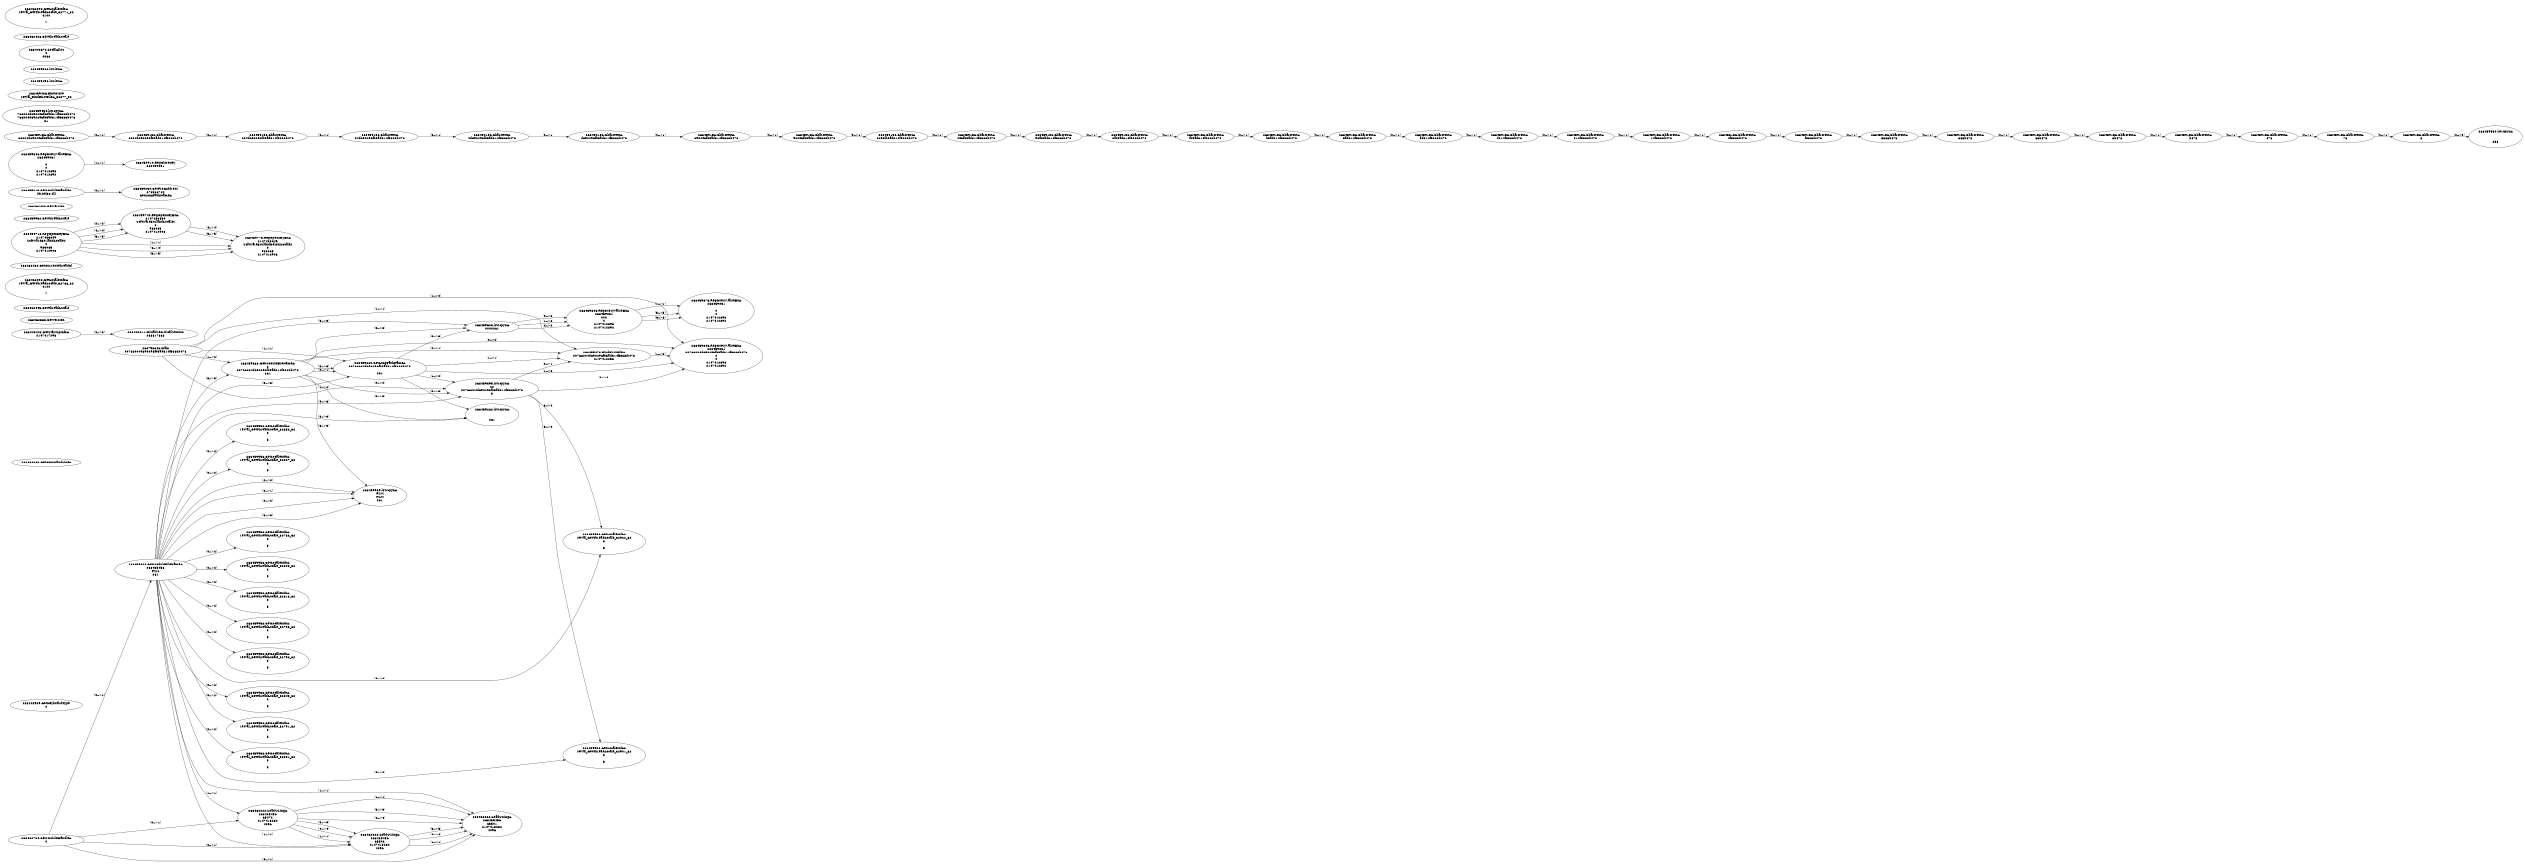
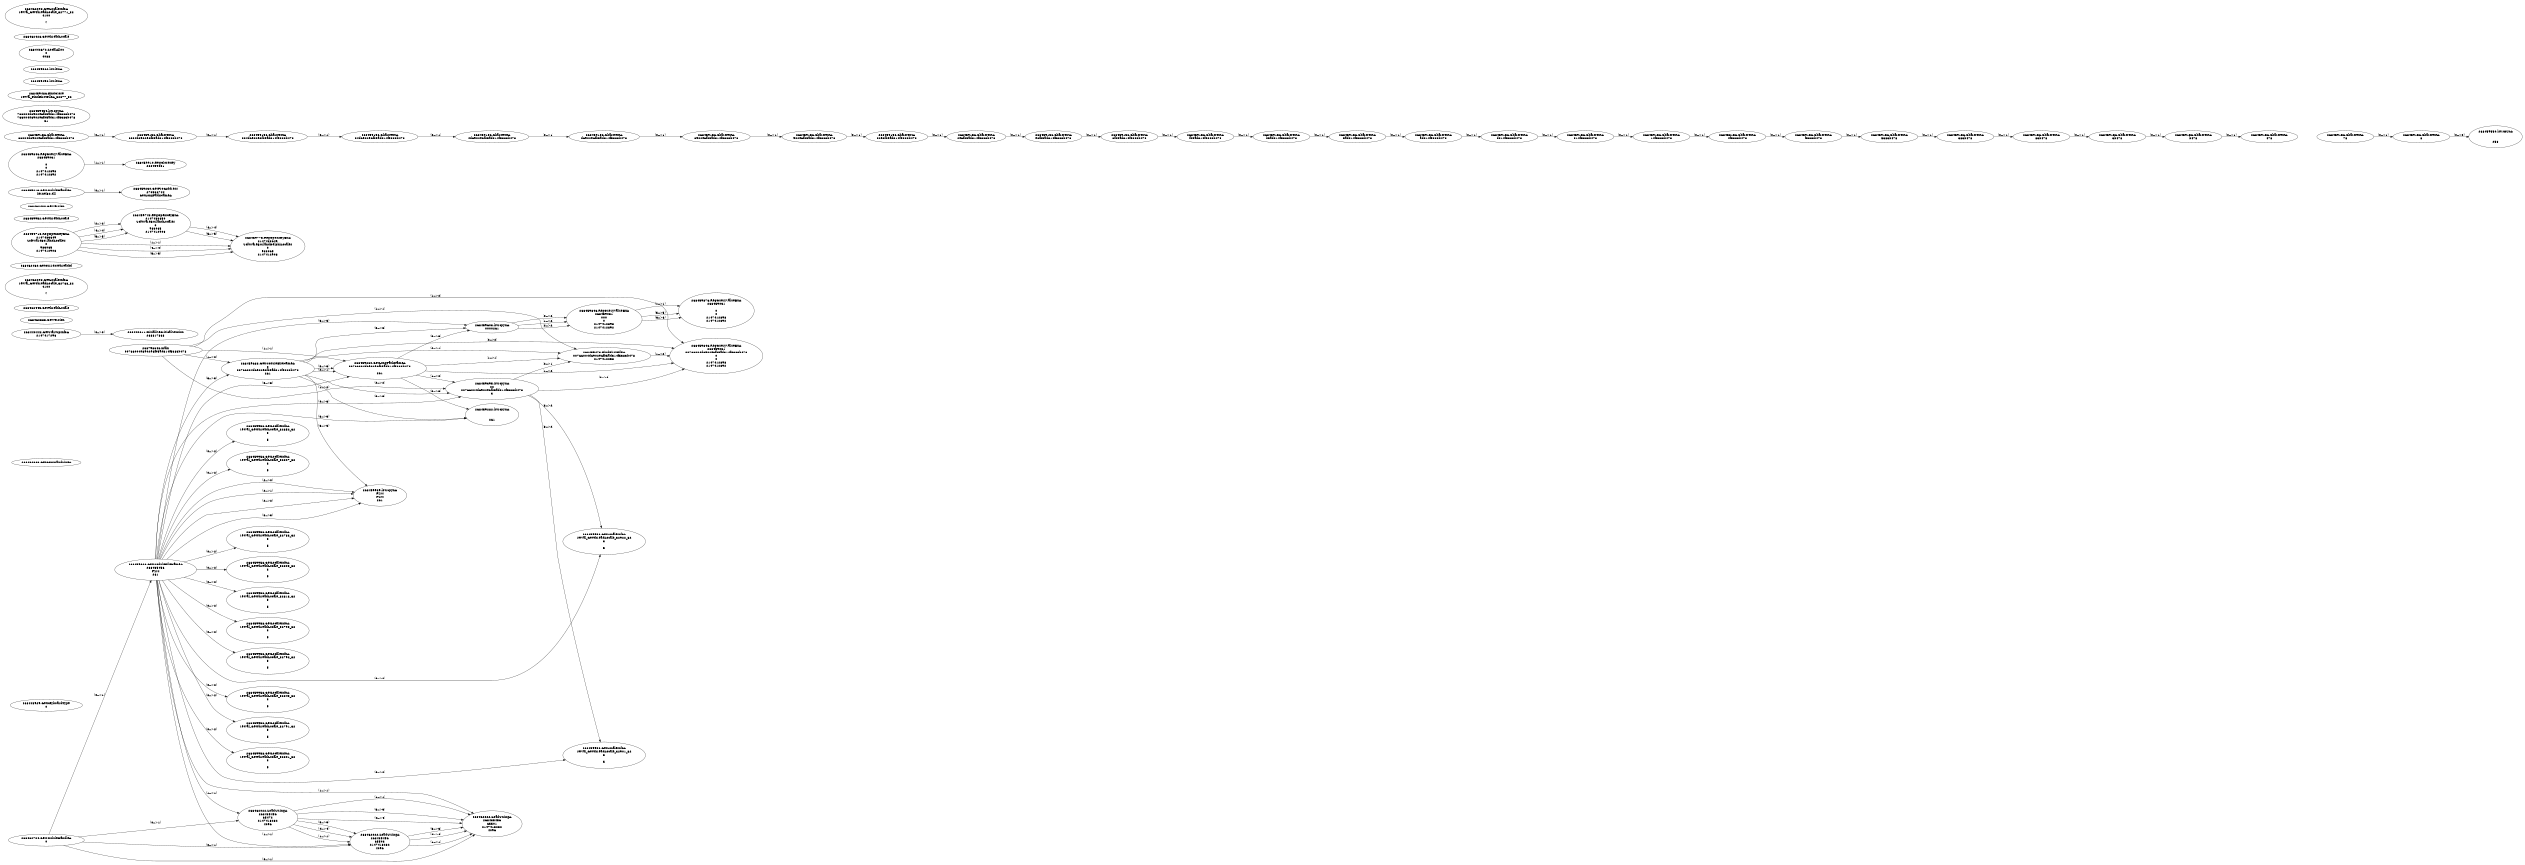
(2306, 137) -> none
